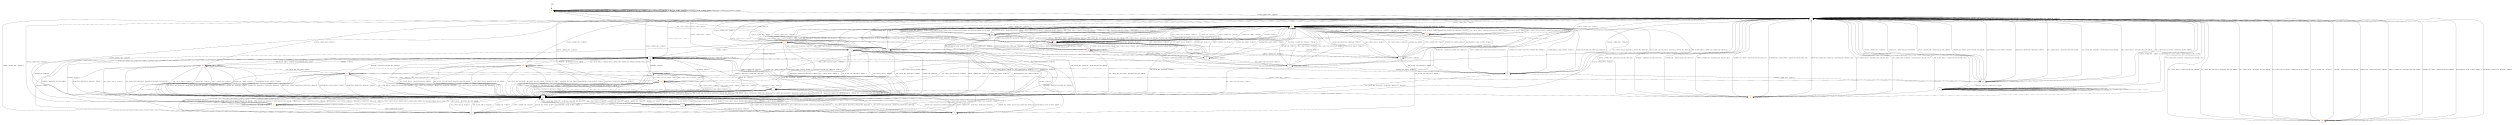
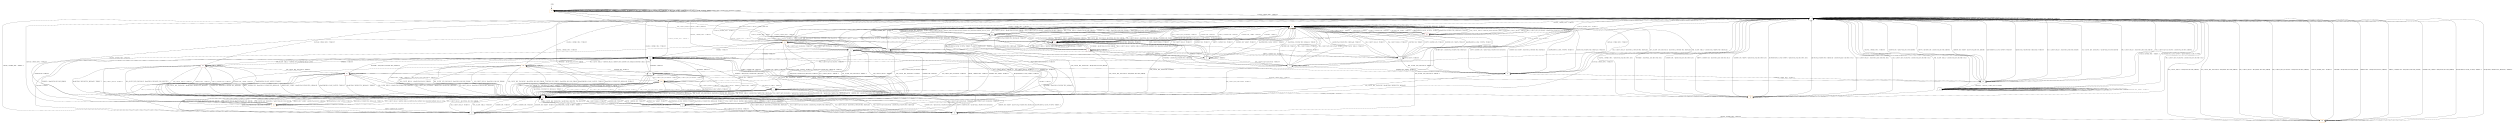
(1552, 20) -> (1551, 22)
(1134, 44) -> none
(107, 63) -> none
none -> (587, 68)
none -> (1638, 117)
